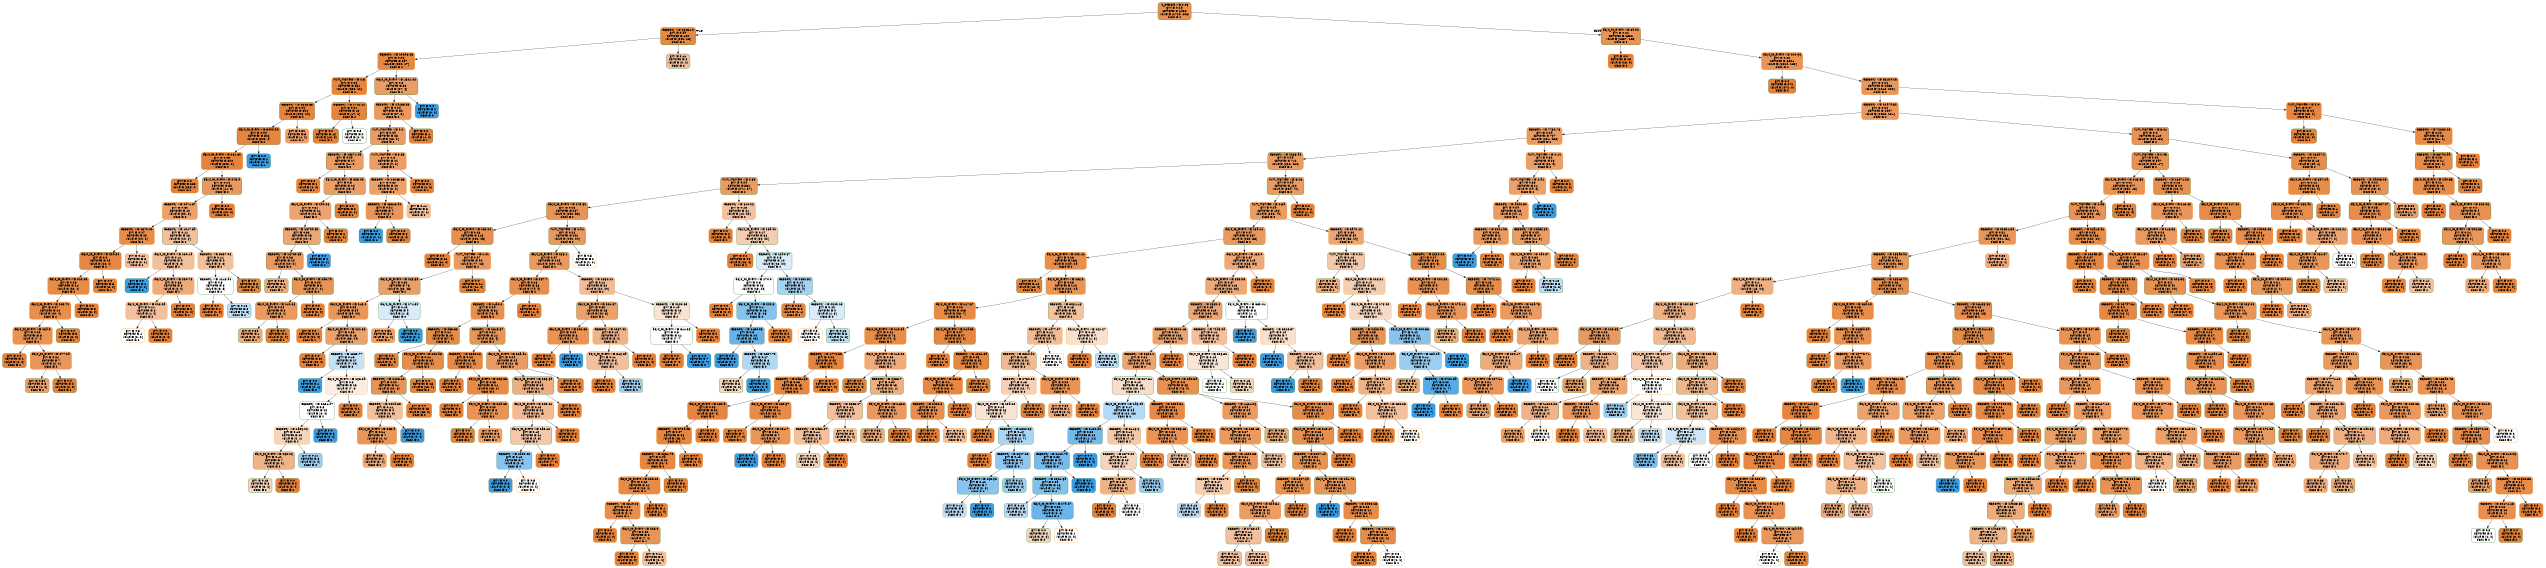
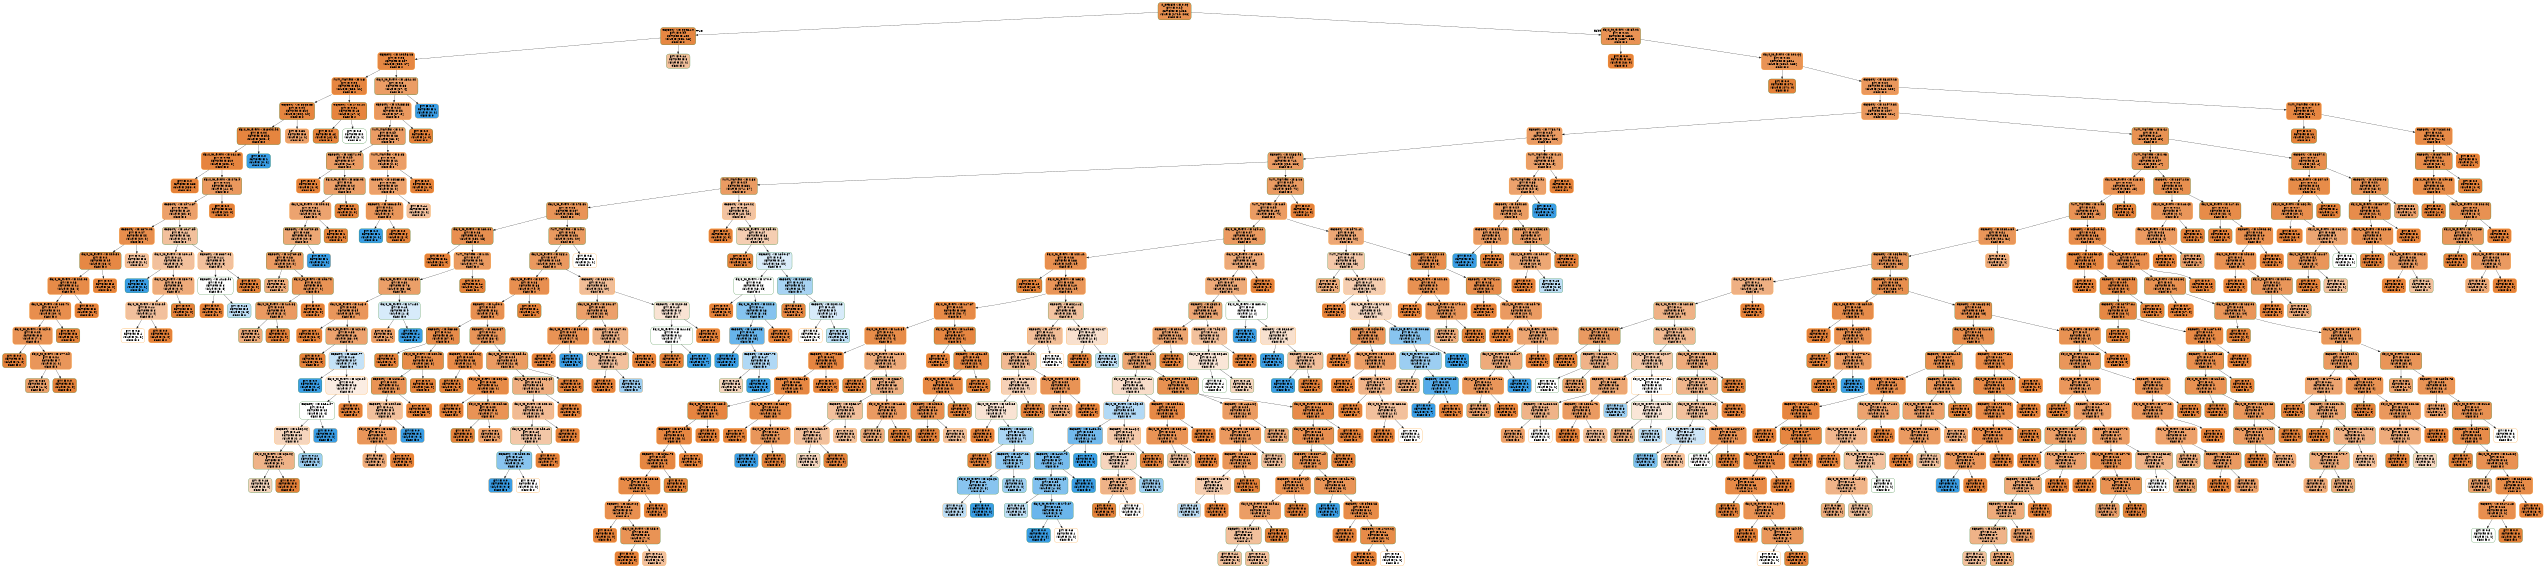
(1039, 535) -> (1039, 535)
